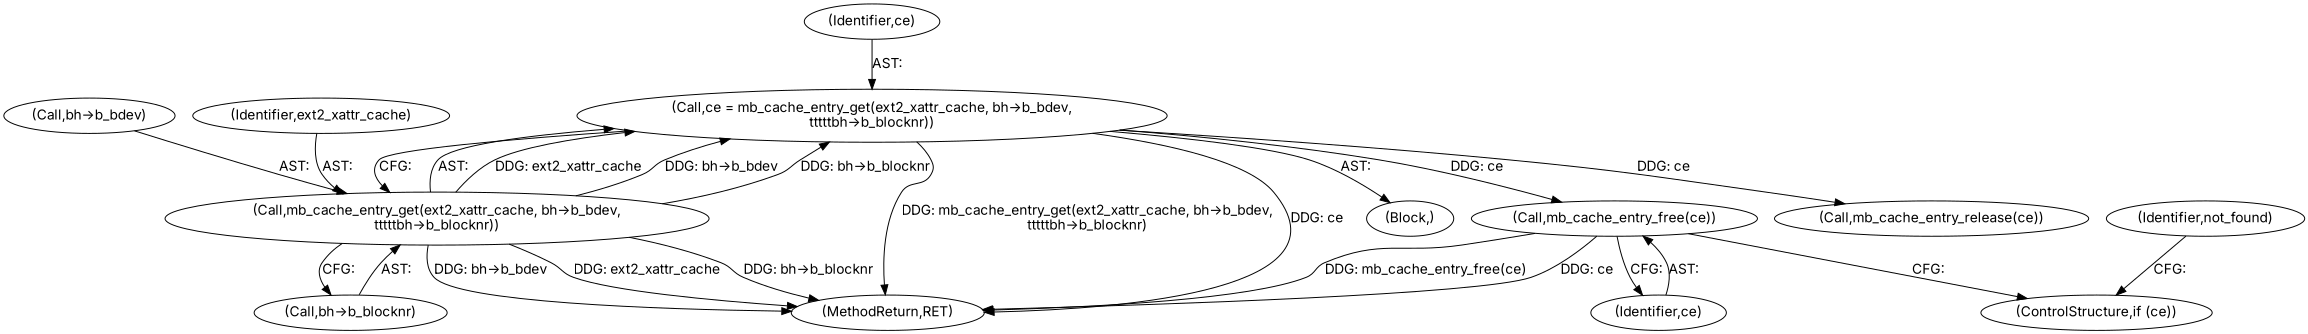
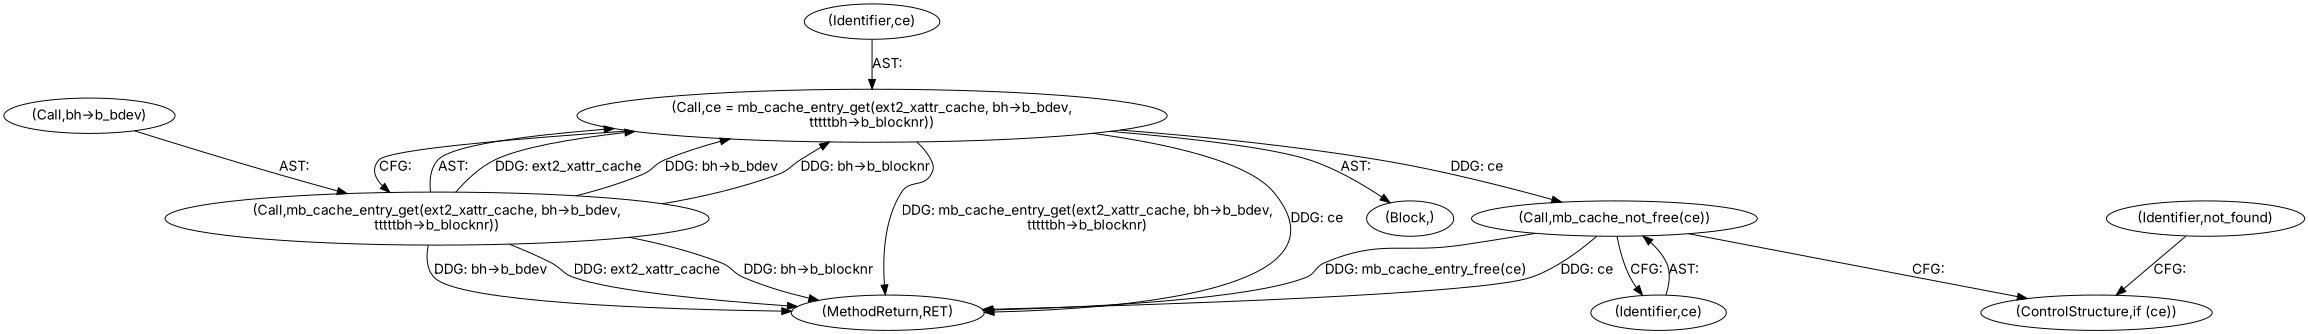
(321, 116) -> none
(1614, 219) -> (1614, 219)
(1932, 219) -> none
(351, 313) -> none
